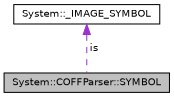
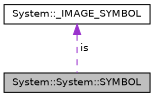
(87, 83) -> (77, 83)
